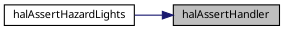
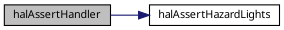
(149, 15) -> (124, 15)
